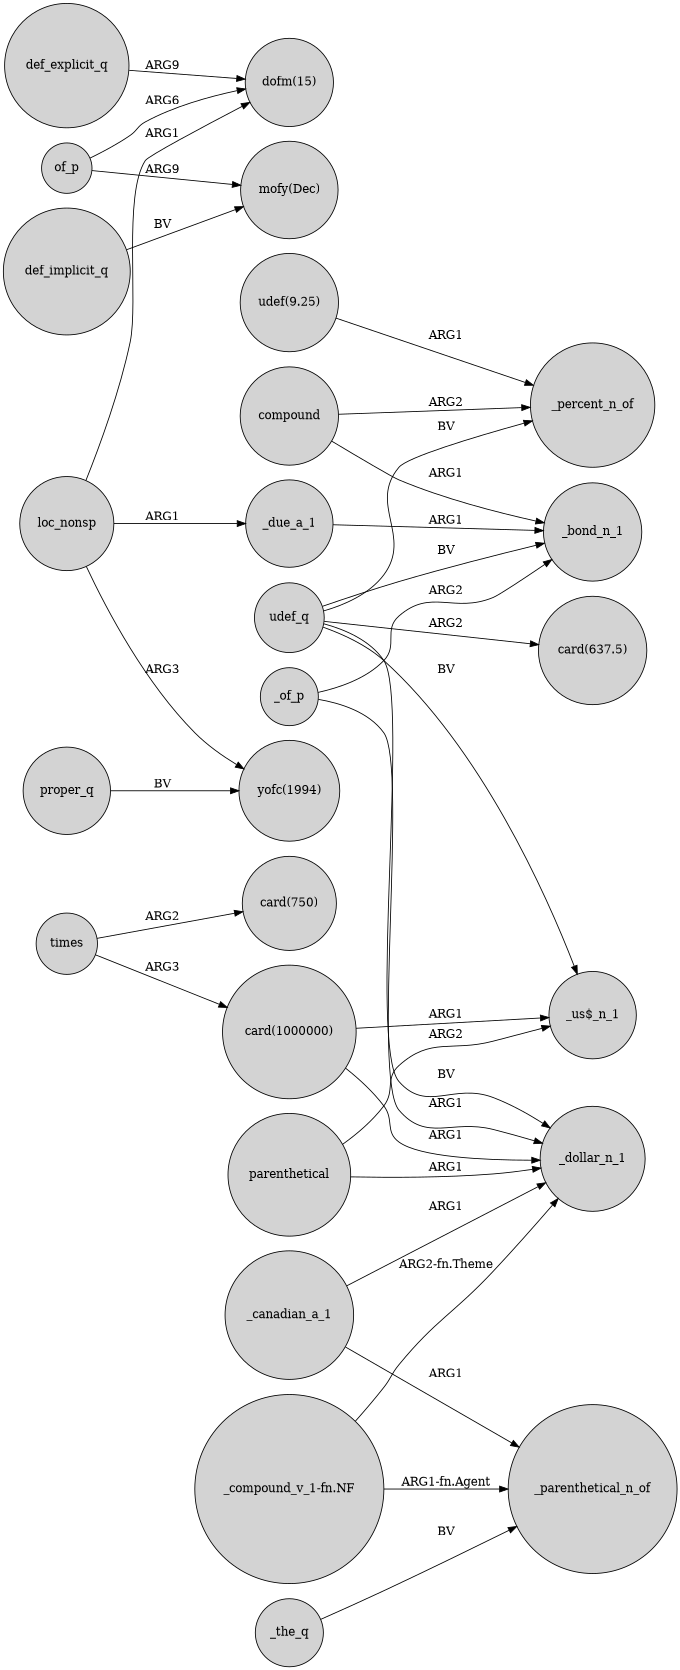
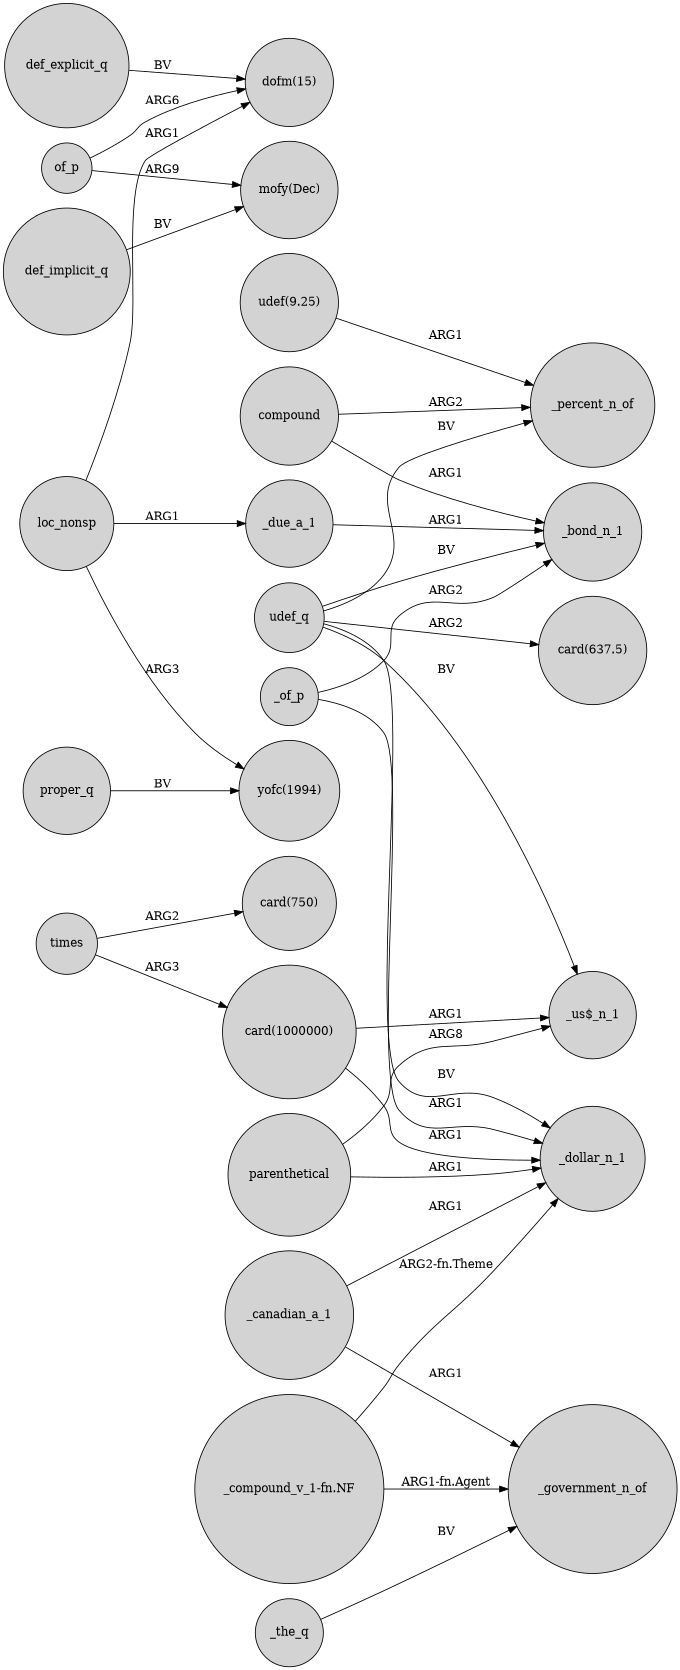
(163, 66) -> (163, 66)
(446, 1035) -> (446, 1035)
(593, 1489) -> (593, 1489)
